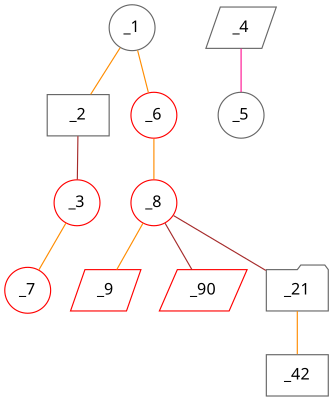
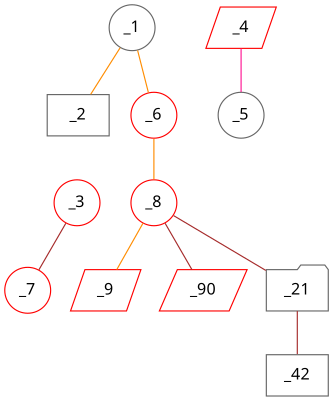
(241, 28) -> (241, 28)
(78, 158) -> none
(52, 247) -> (52, 247)
(297, 333) -> (297, 333)
